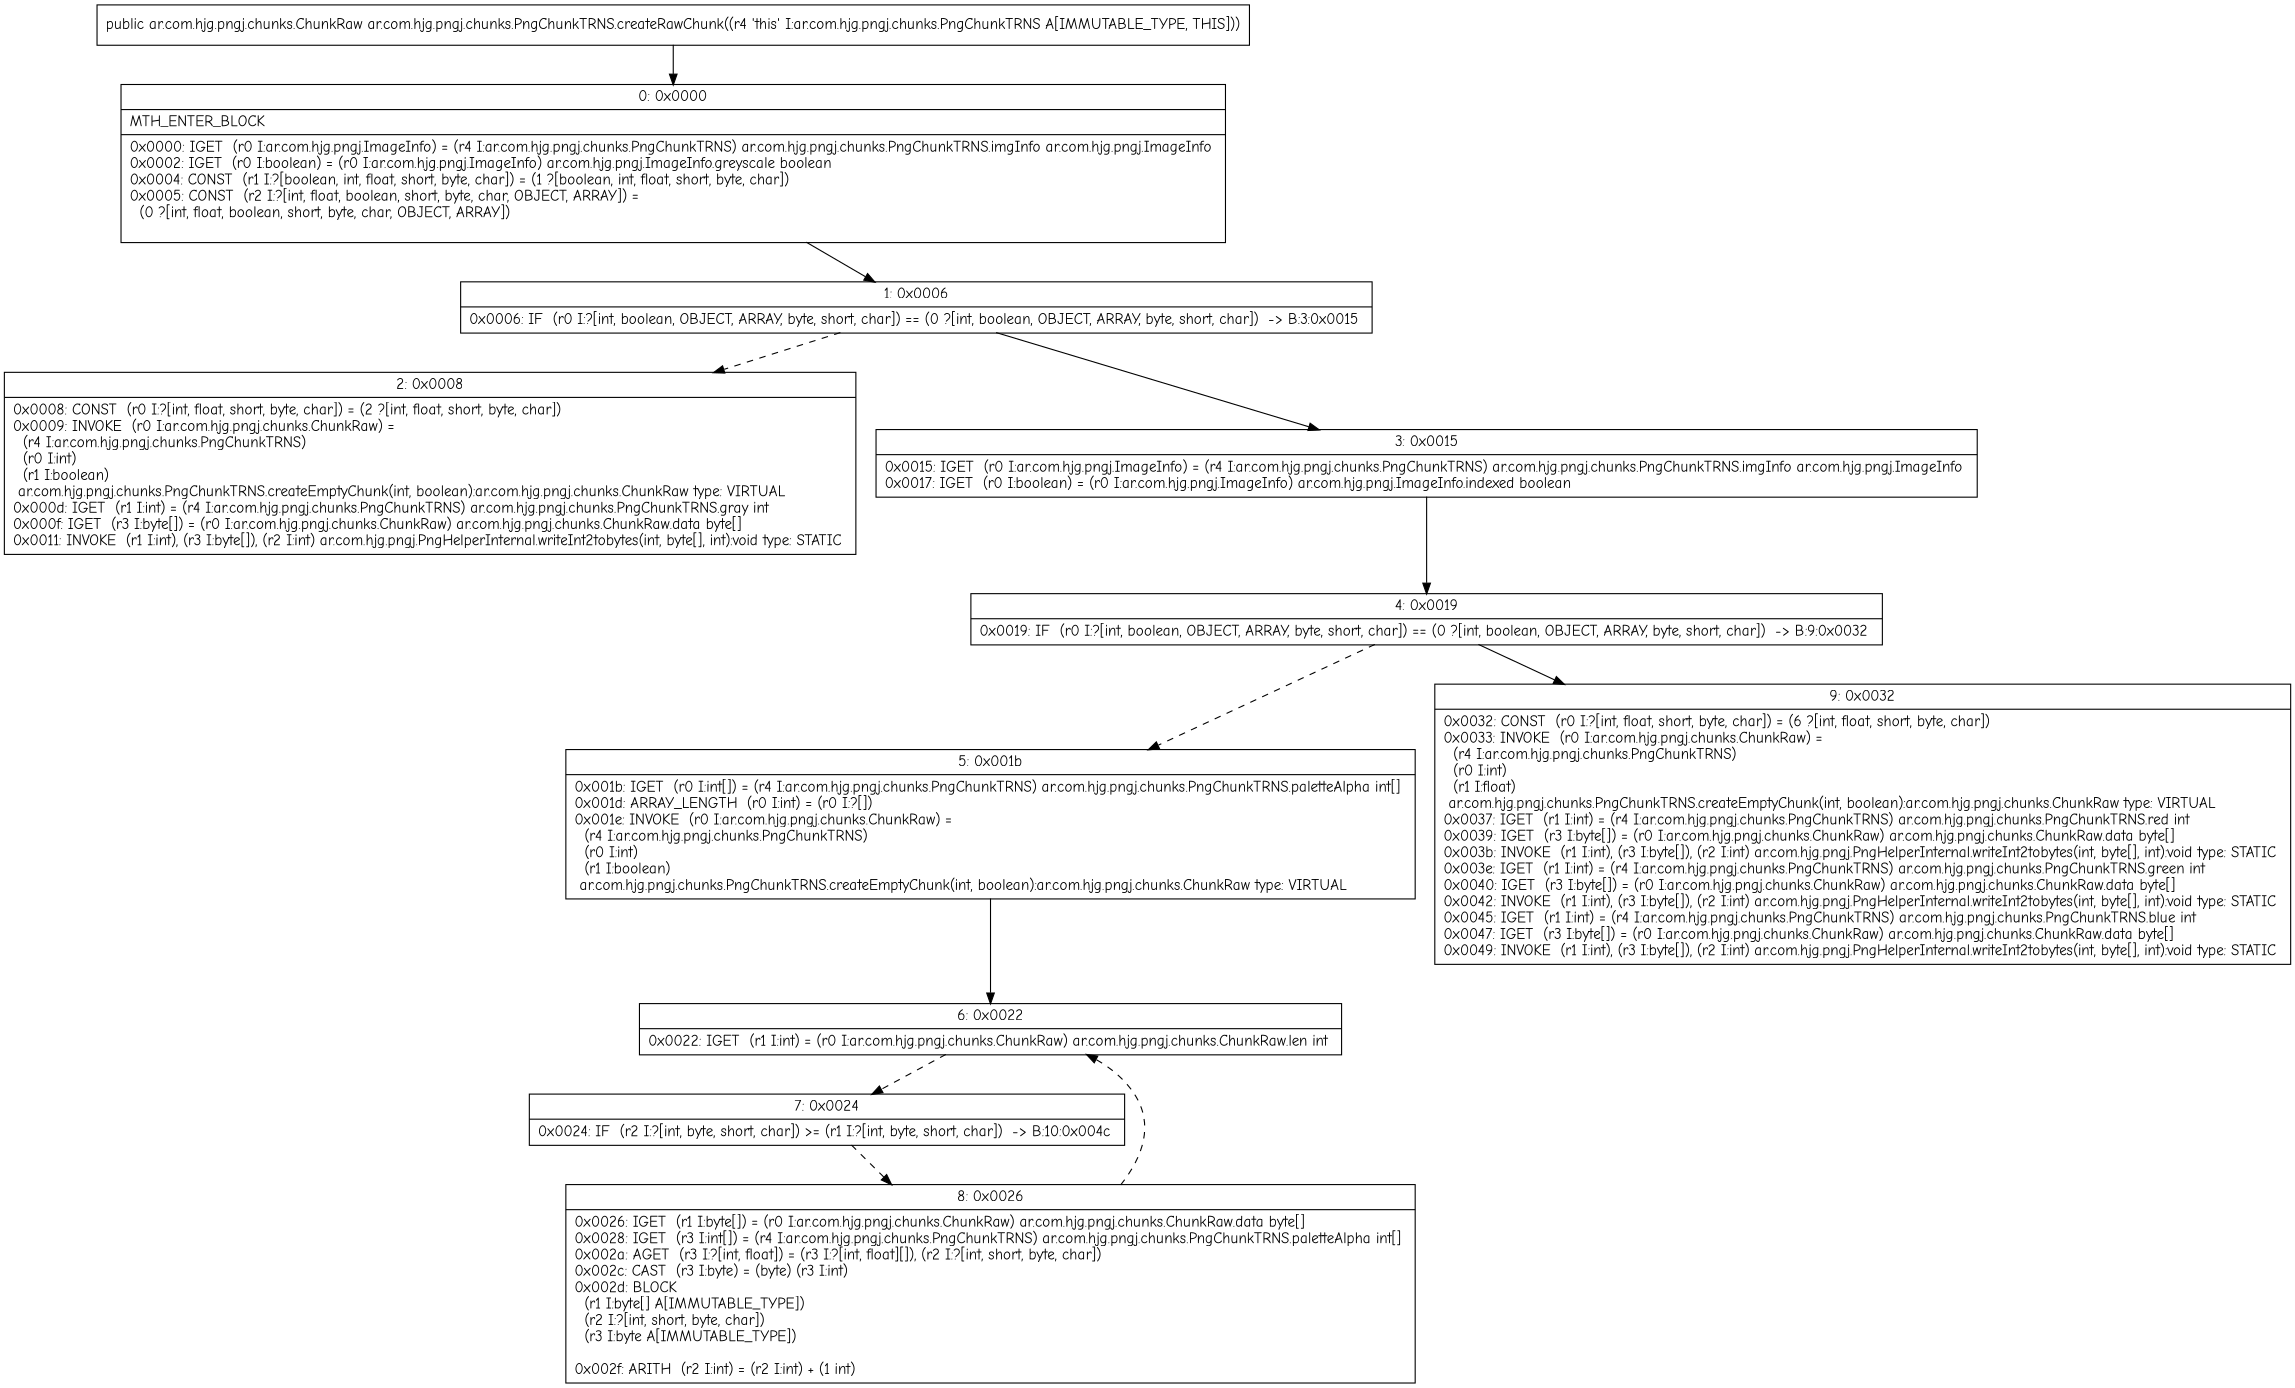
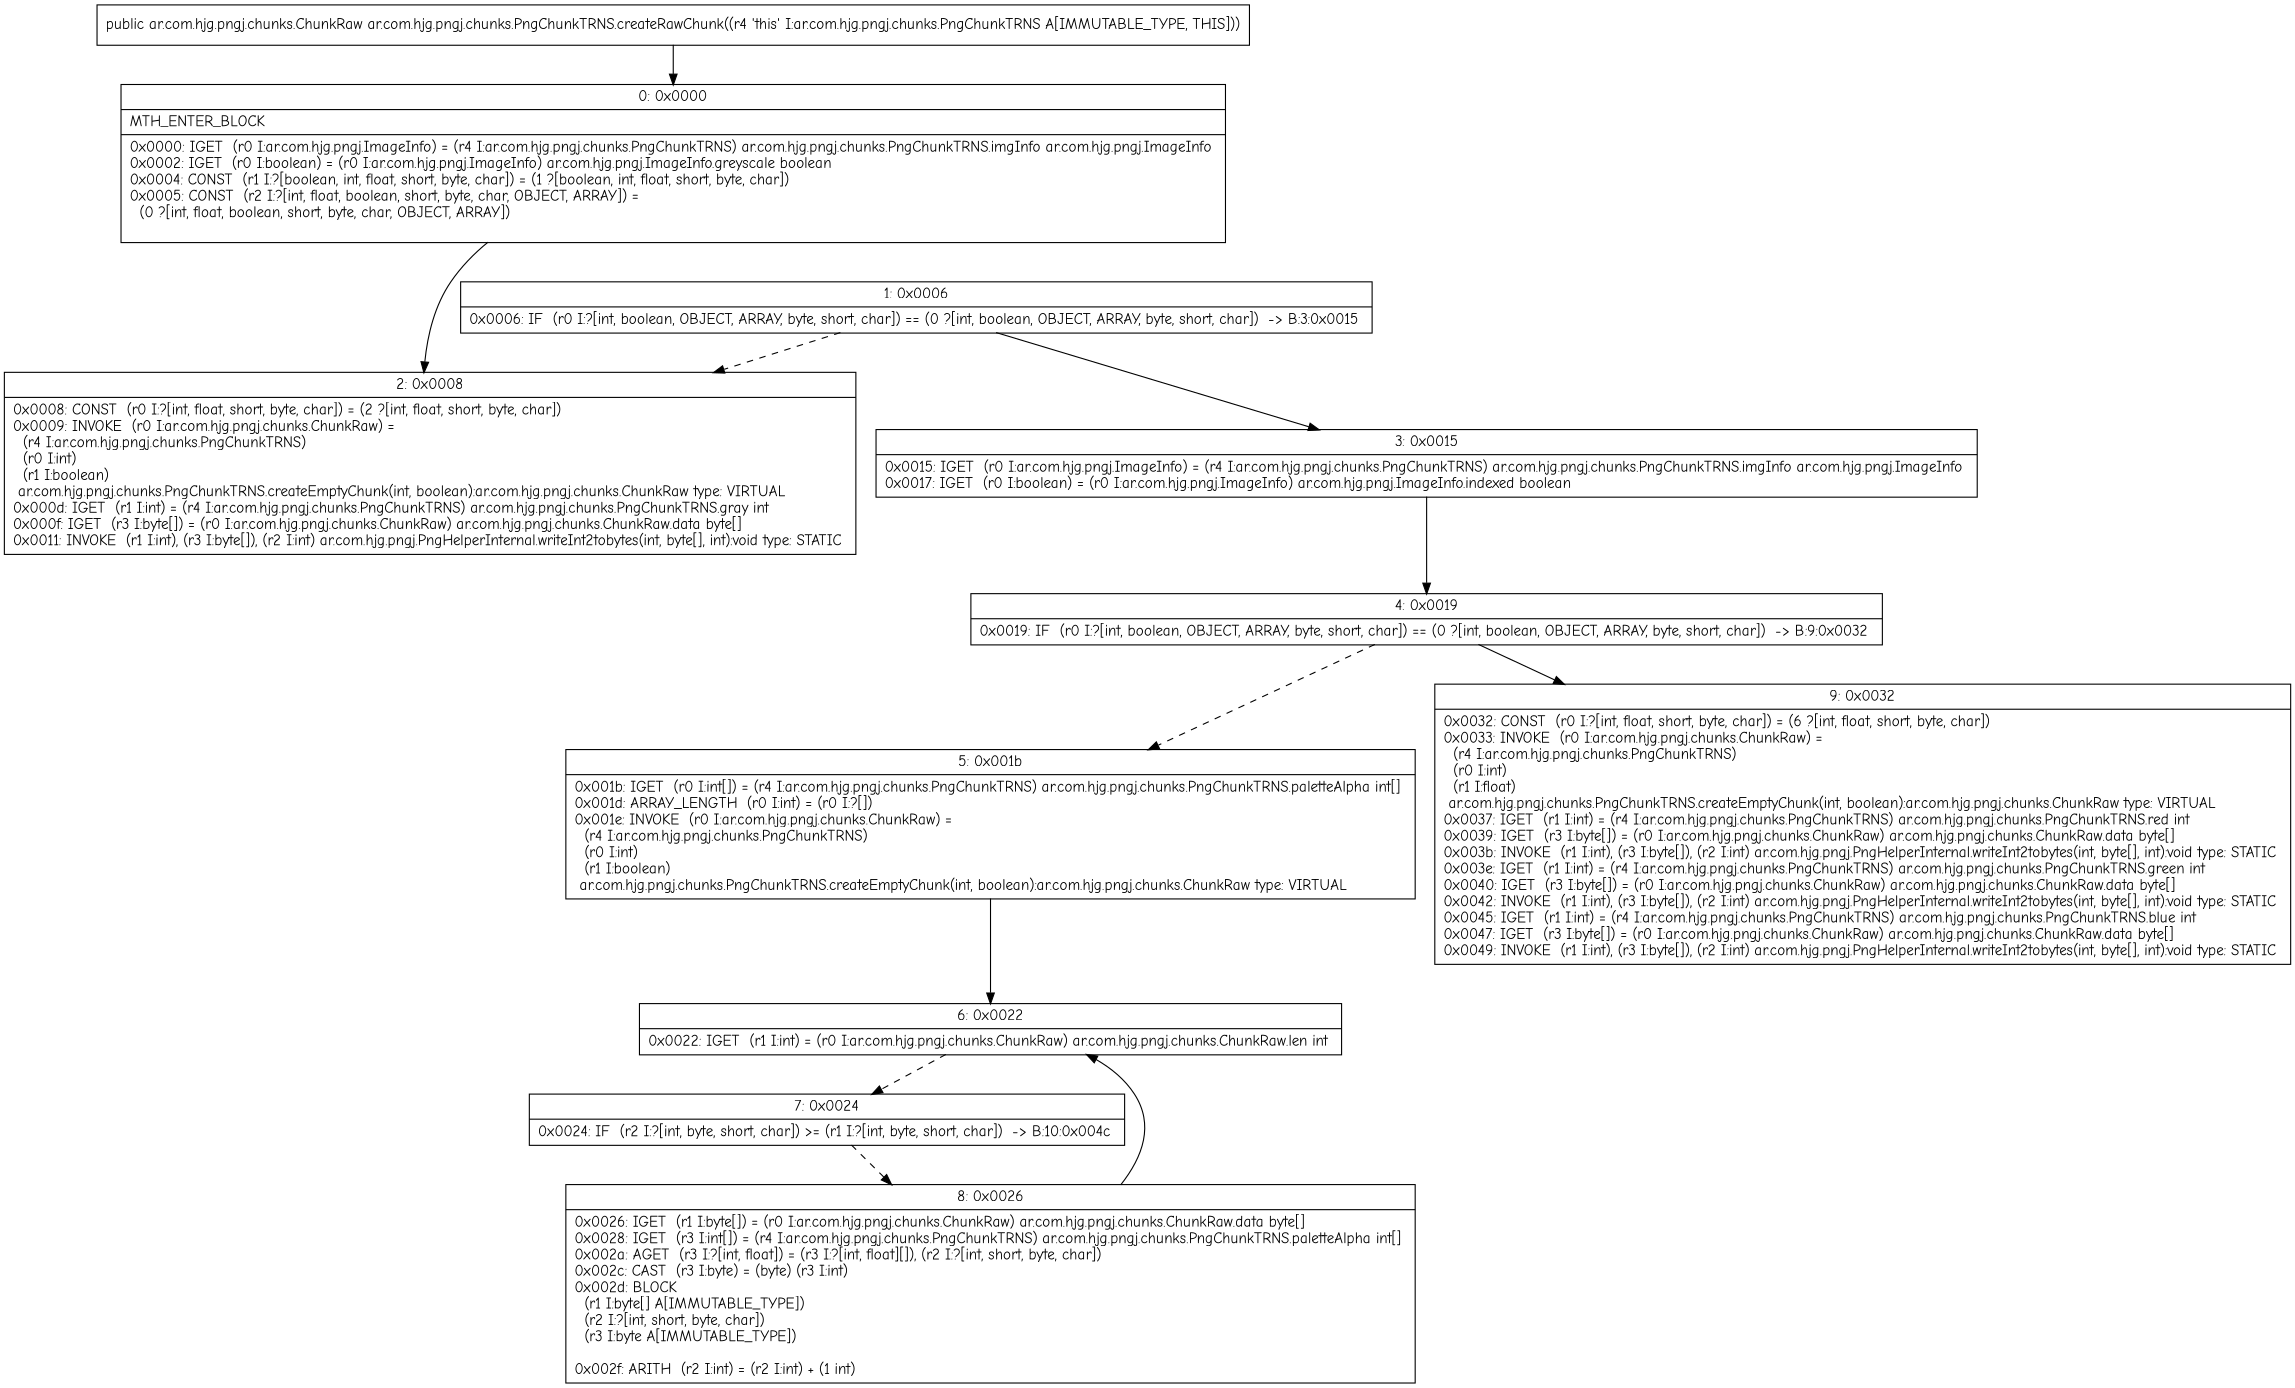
(836, 259) -> (443, 295)
(1143, 1116) -> (1143, 1116)
